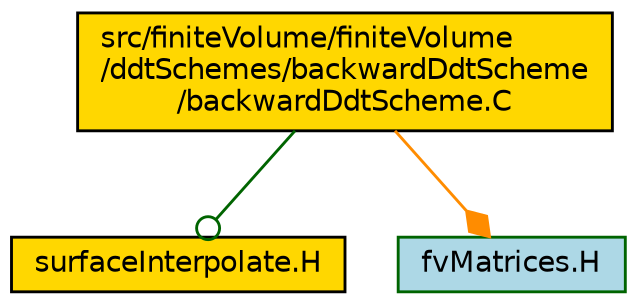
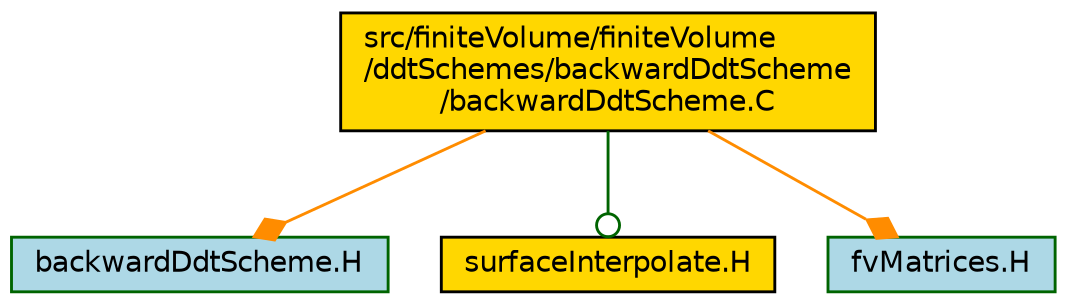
none -> (200, 264)
